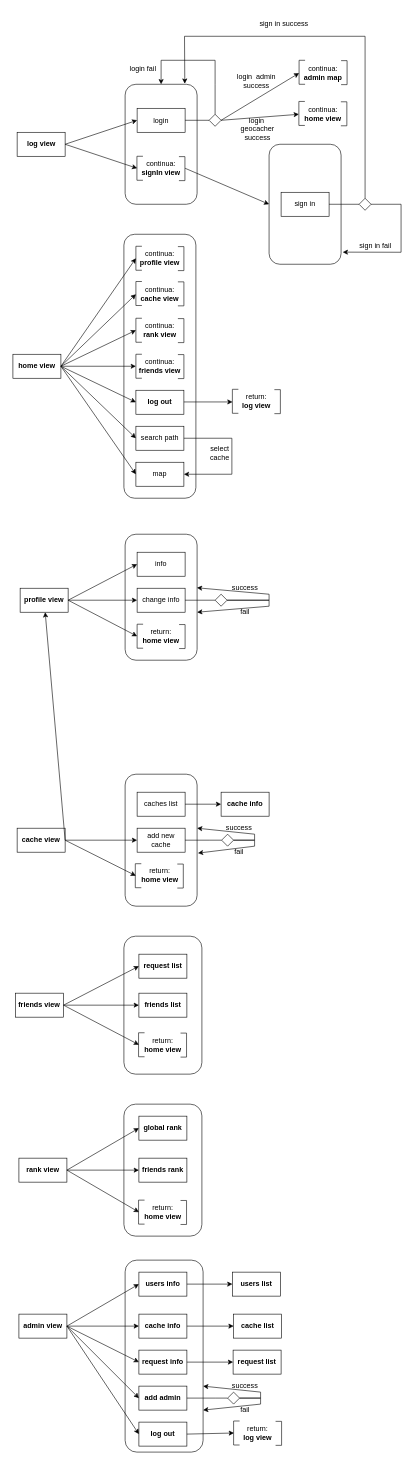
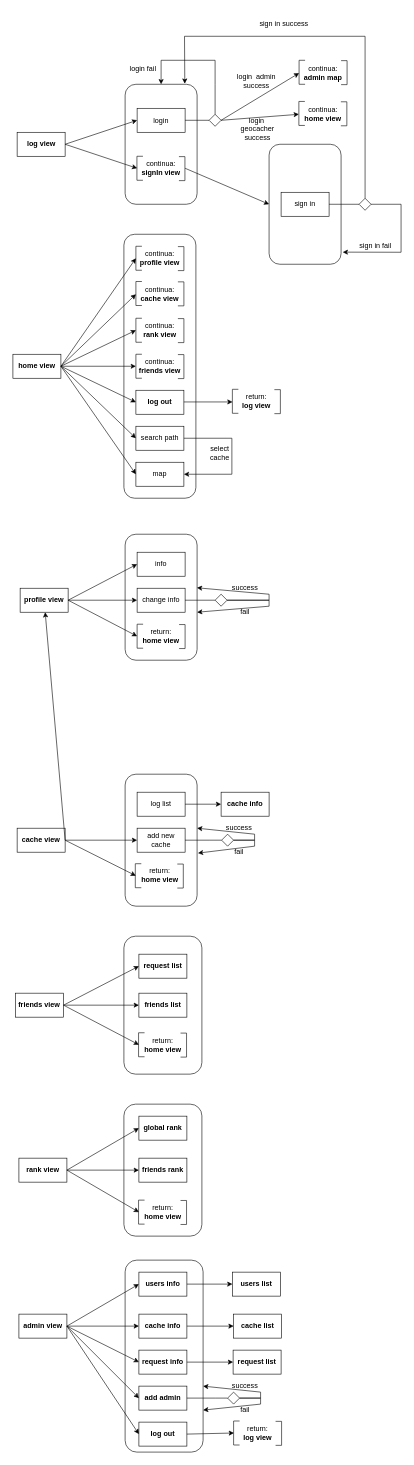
(161, 804) -> (161, 804)
